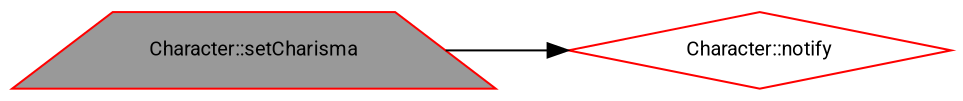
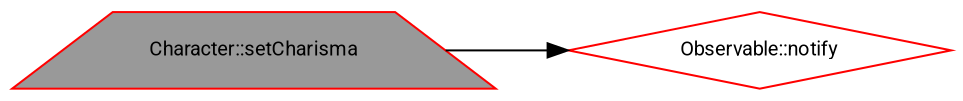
(760, 50) -> (760, 50)
